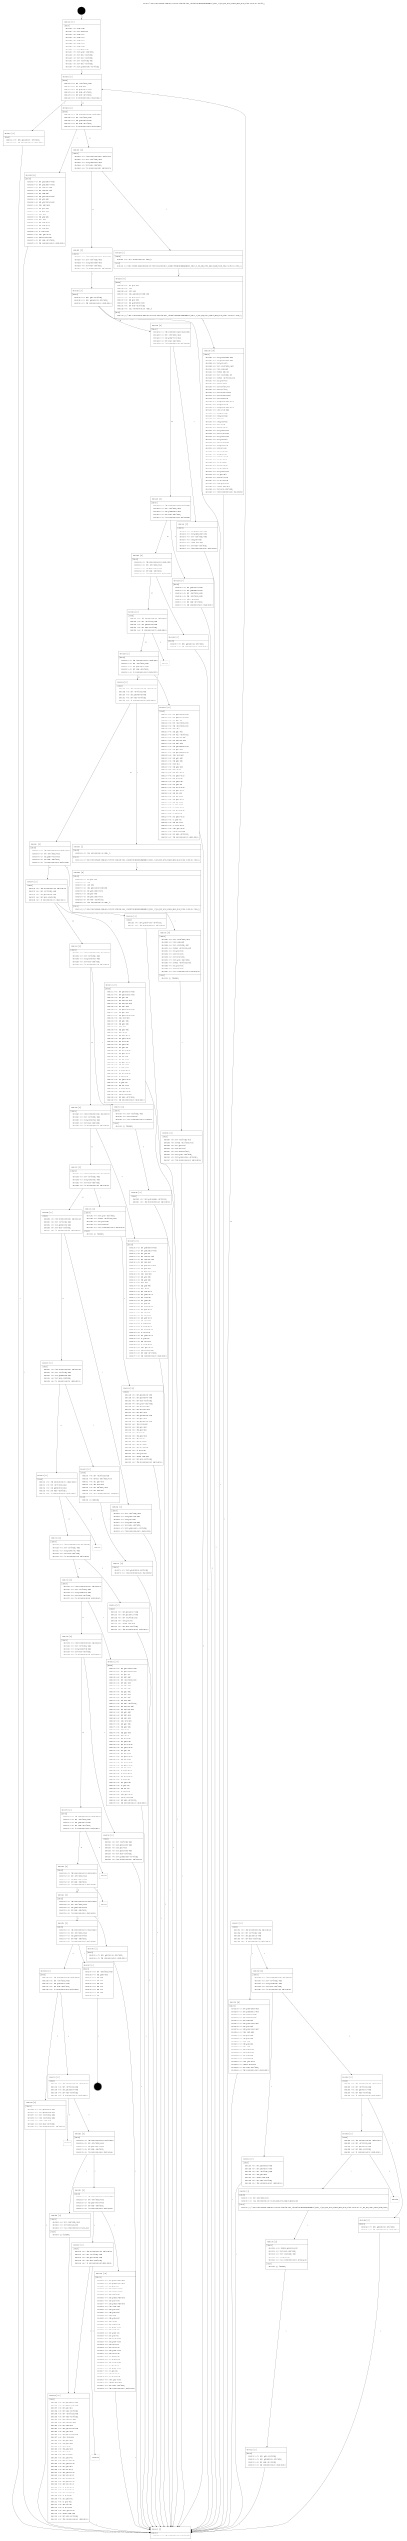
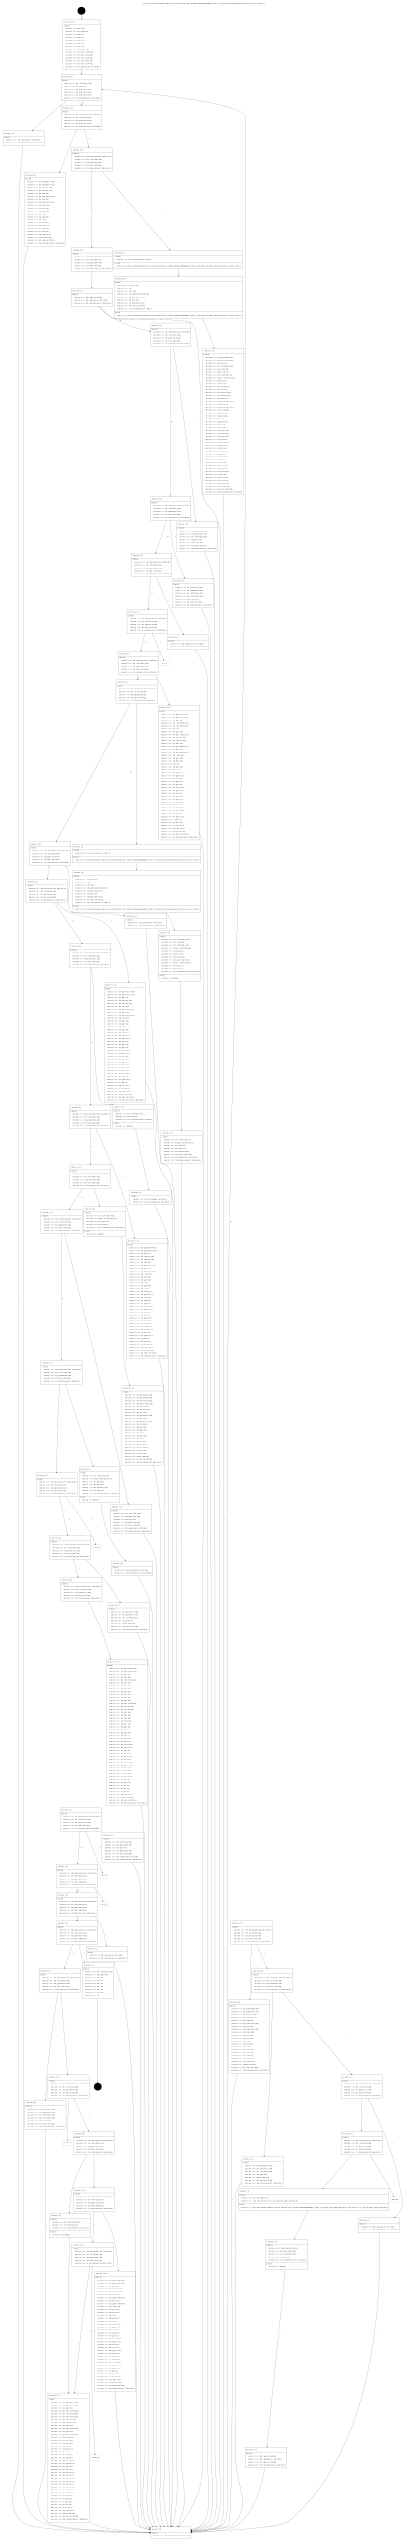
(81, 1646) -> none
